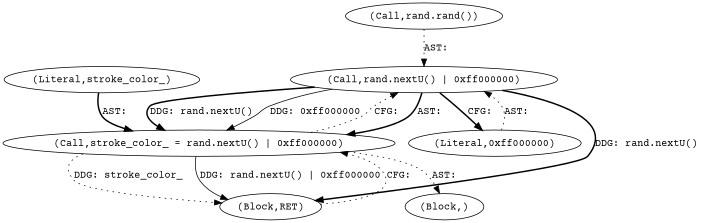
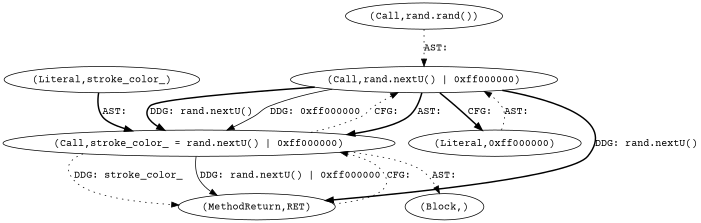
(271, 207) -> (257, 207)
